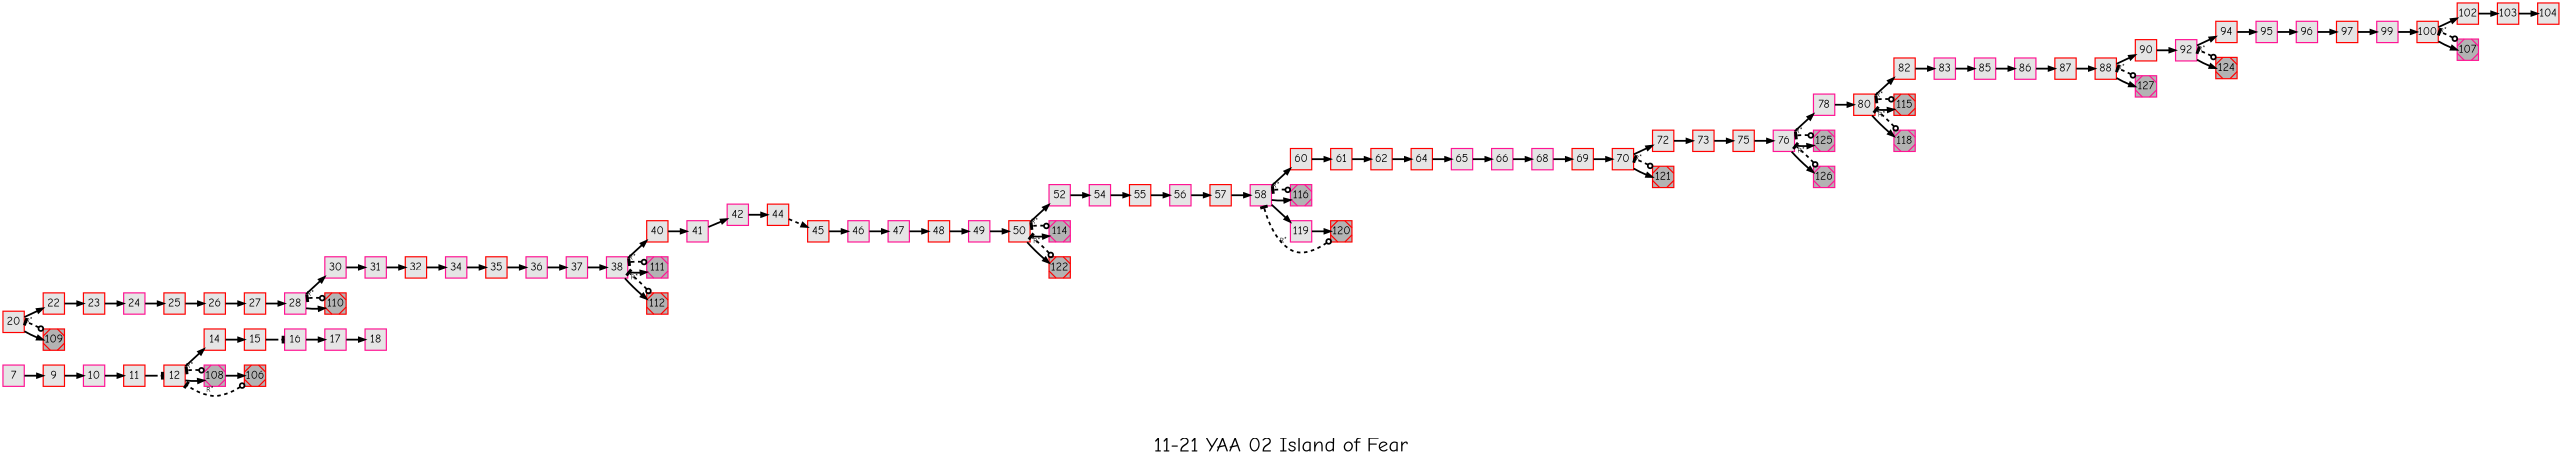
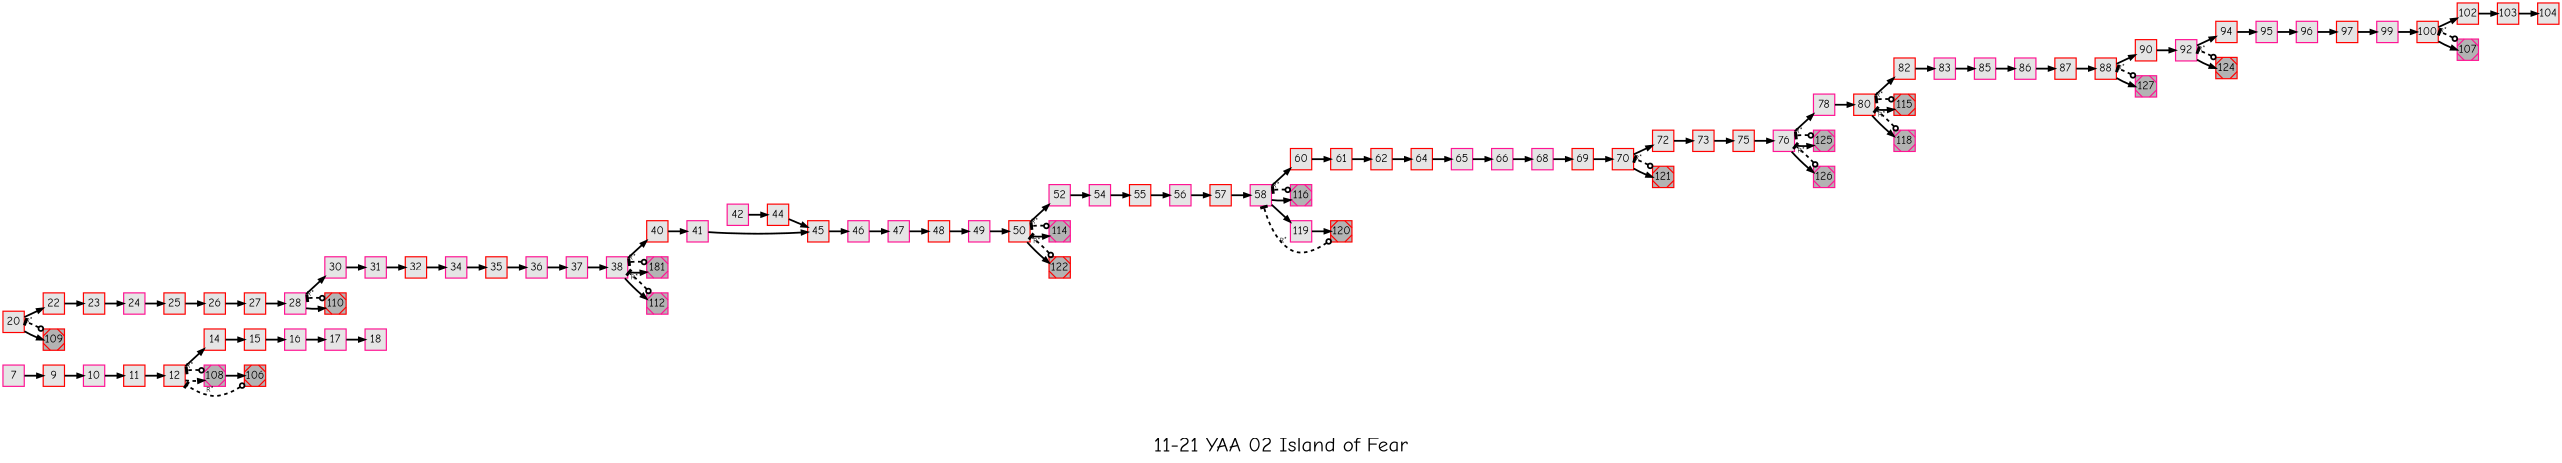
(795, 222) -> (795, 222)
(715, 224) -> (755, 234)
(657, 267) -> (657, 267)
(657, 304) -> (657, 304)
(272, 340) -> (272, 340)
(151, 376) -> (151, 376)
(192, 381) -> (192, 381)
